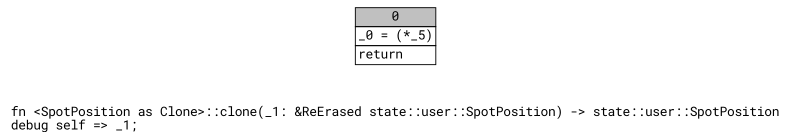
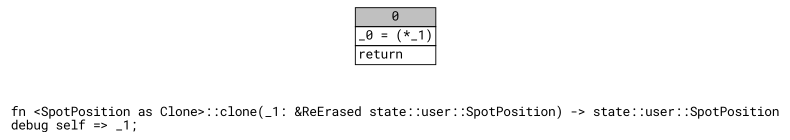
(396, 36) -> (396, 36)
